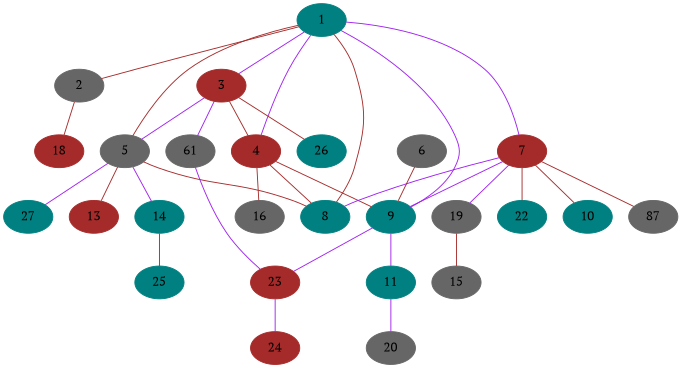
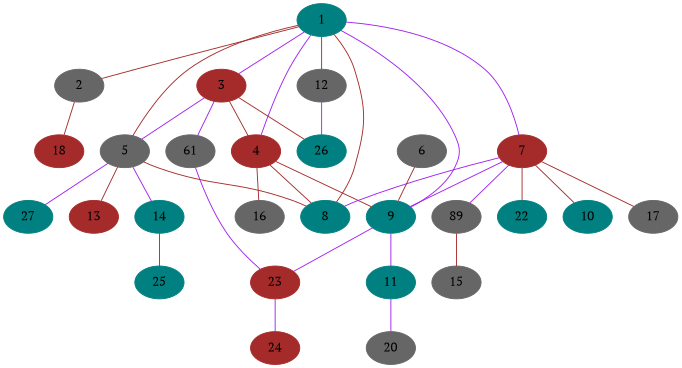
none -> (322, 86)
(456, 217) -> (456, 217)
(653, 217) -> (653, 217)
